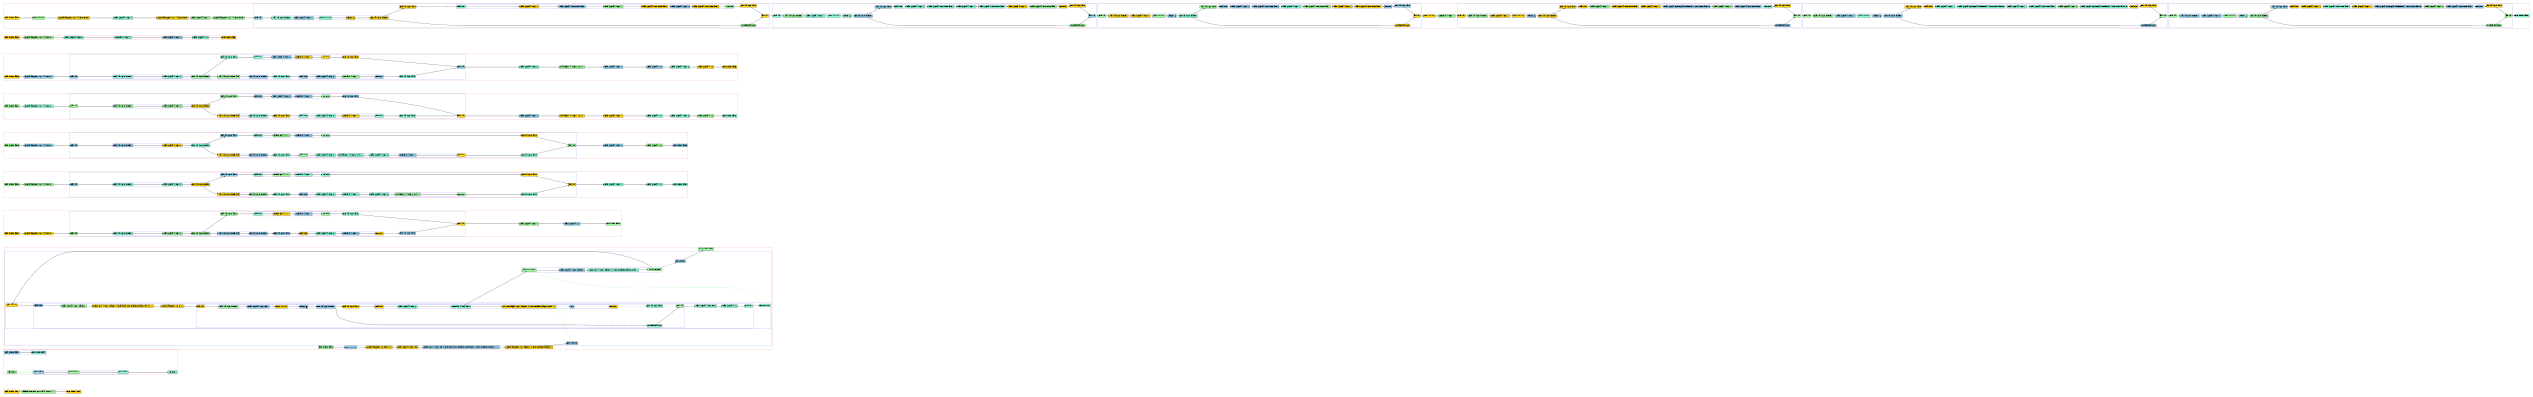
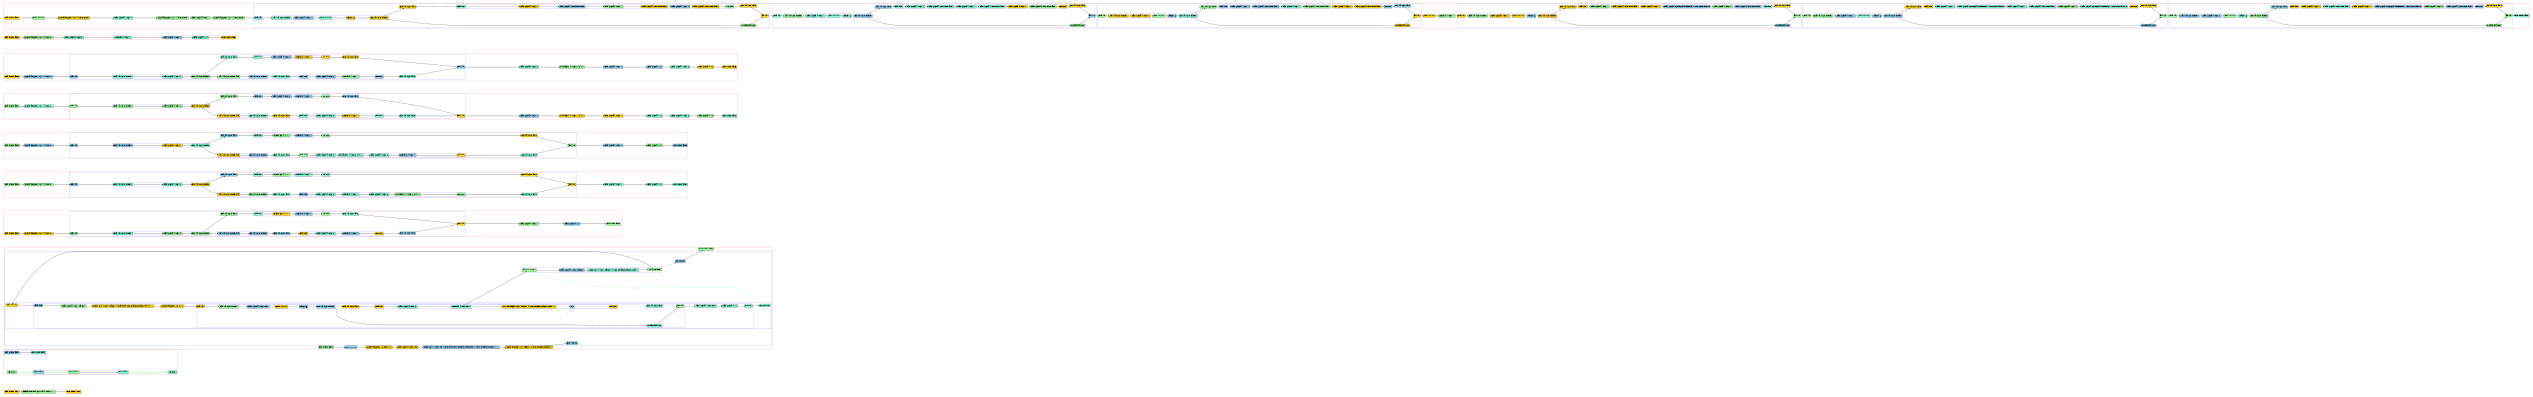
(173, 18) -> (173, 18)
(56, 372) -> (56, 372)
(148, 372) -> (148, 372)
